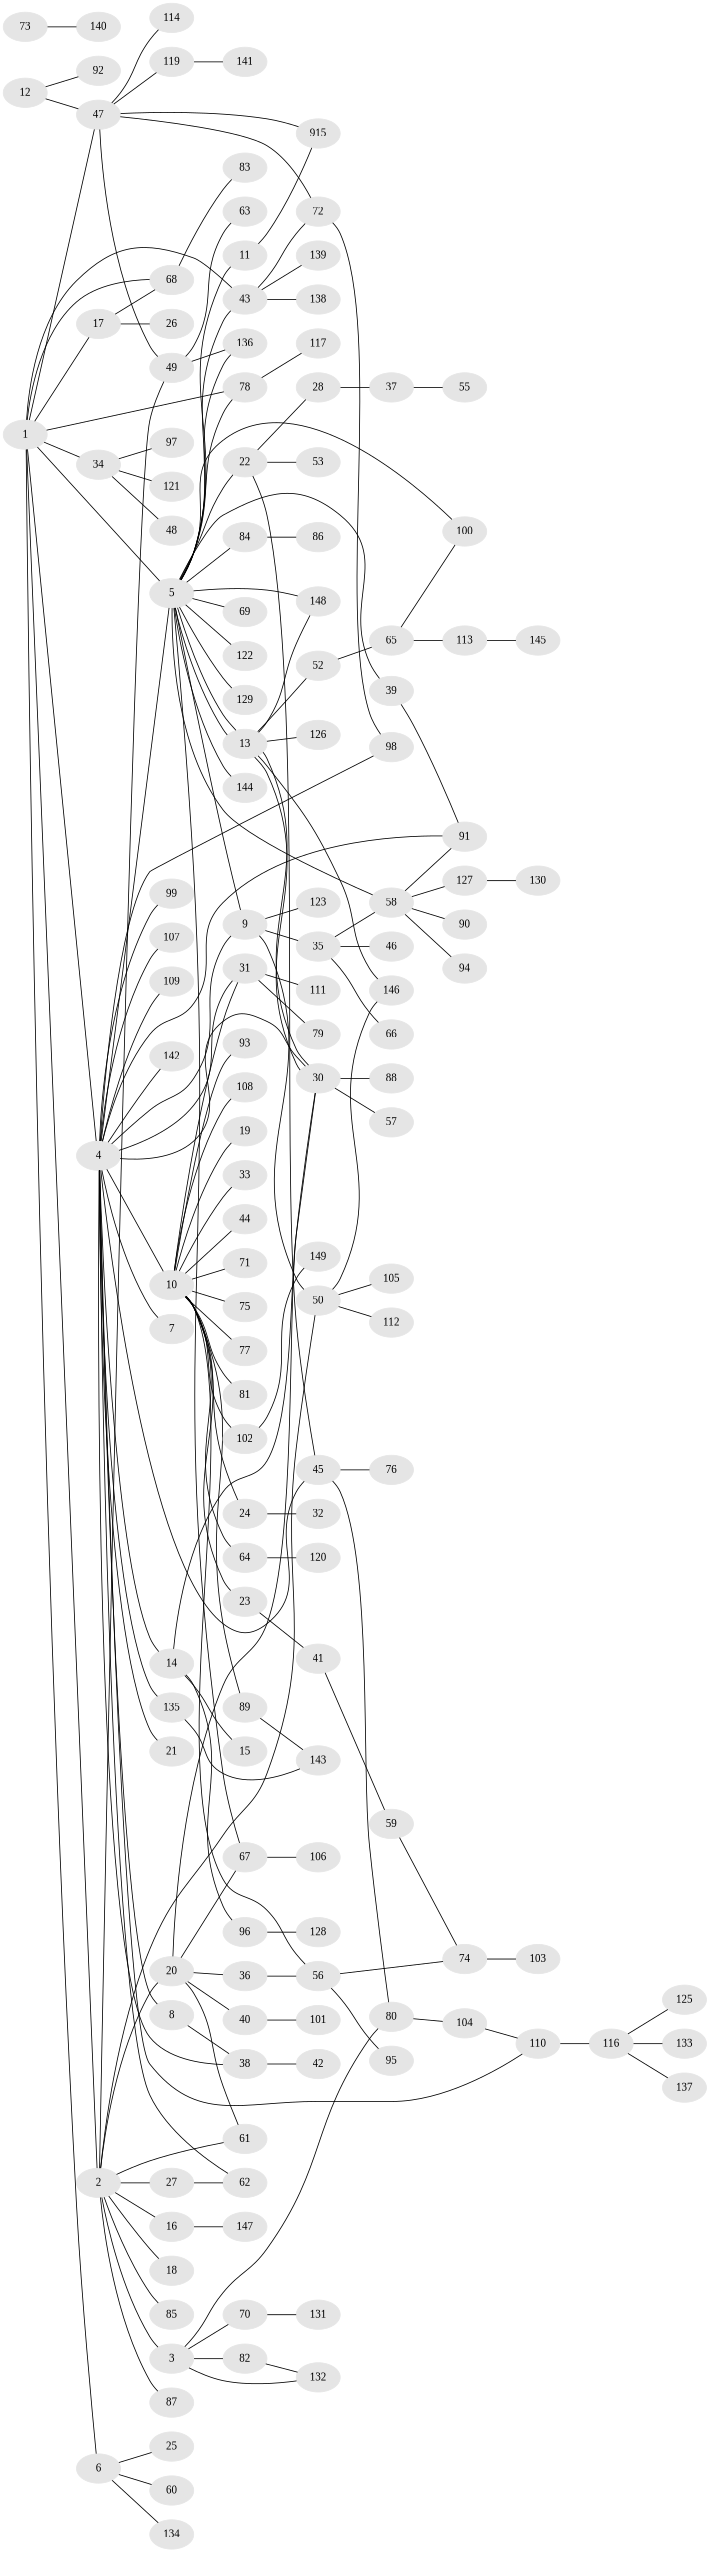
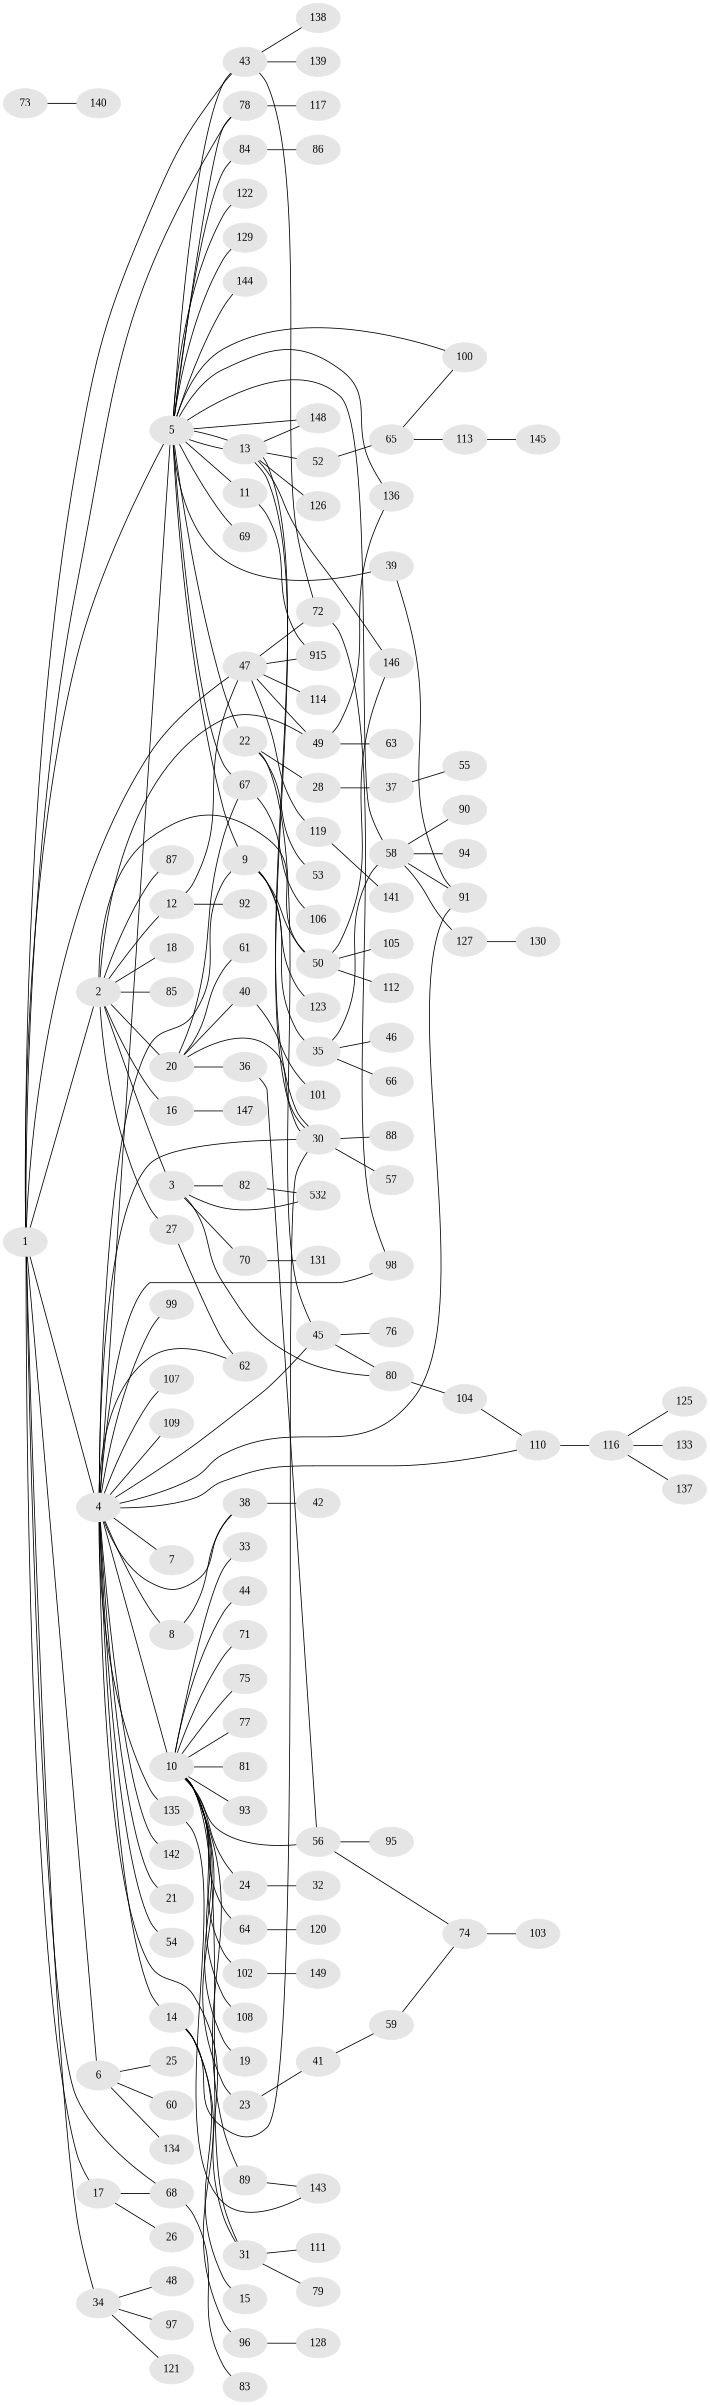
none -> (172, 1943)
(169, 2155) -> (130, 950)
(318, 2377) -> (318, 1196)
